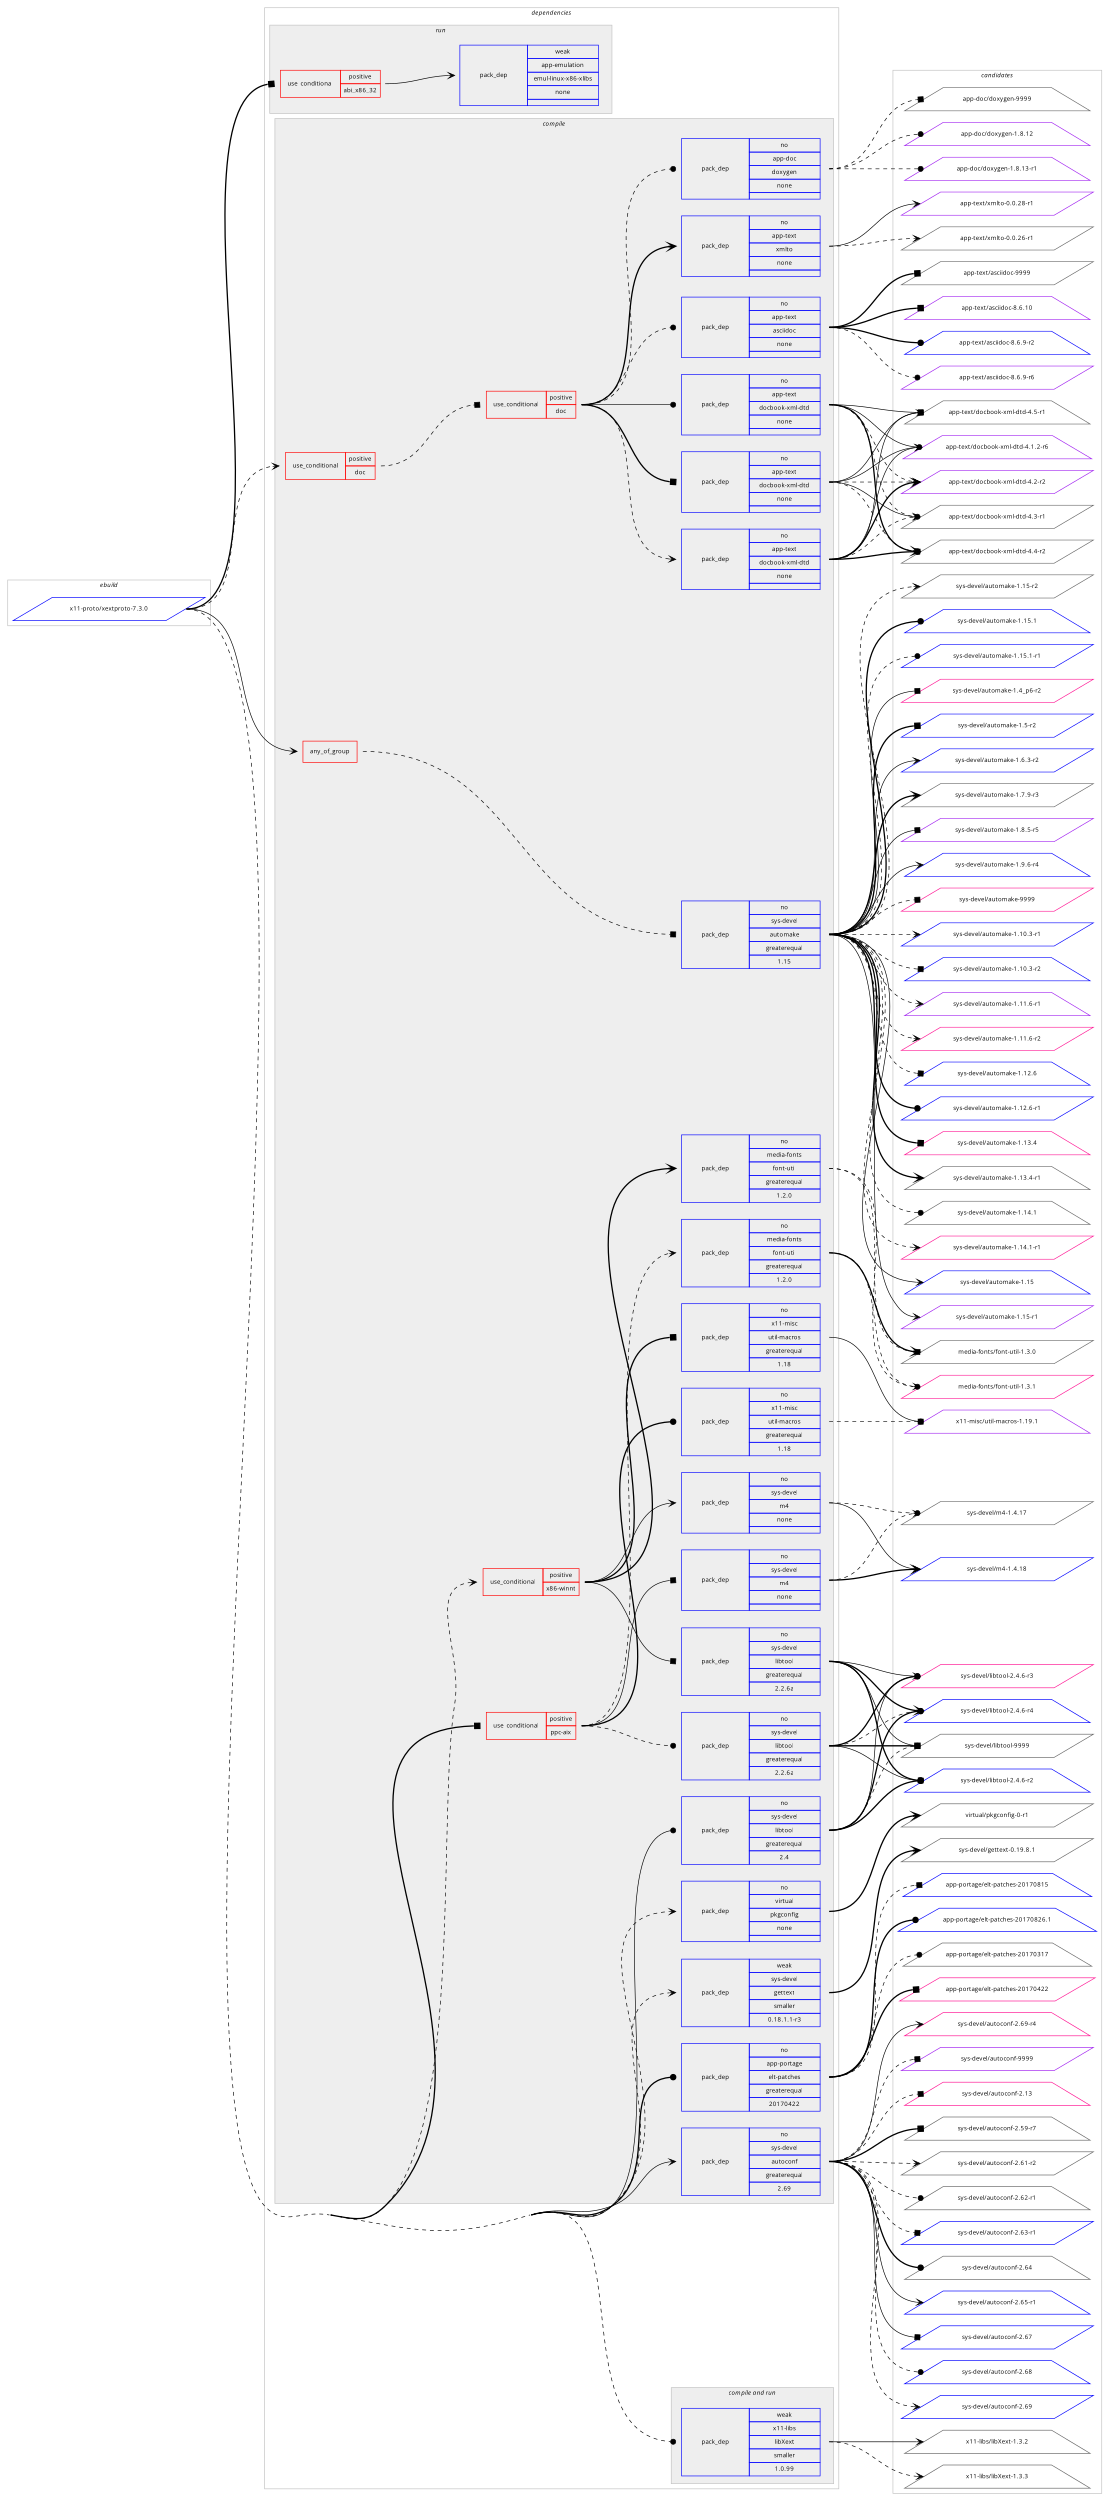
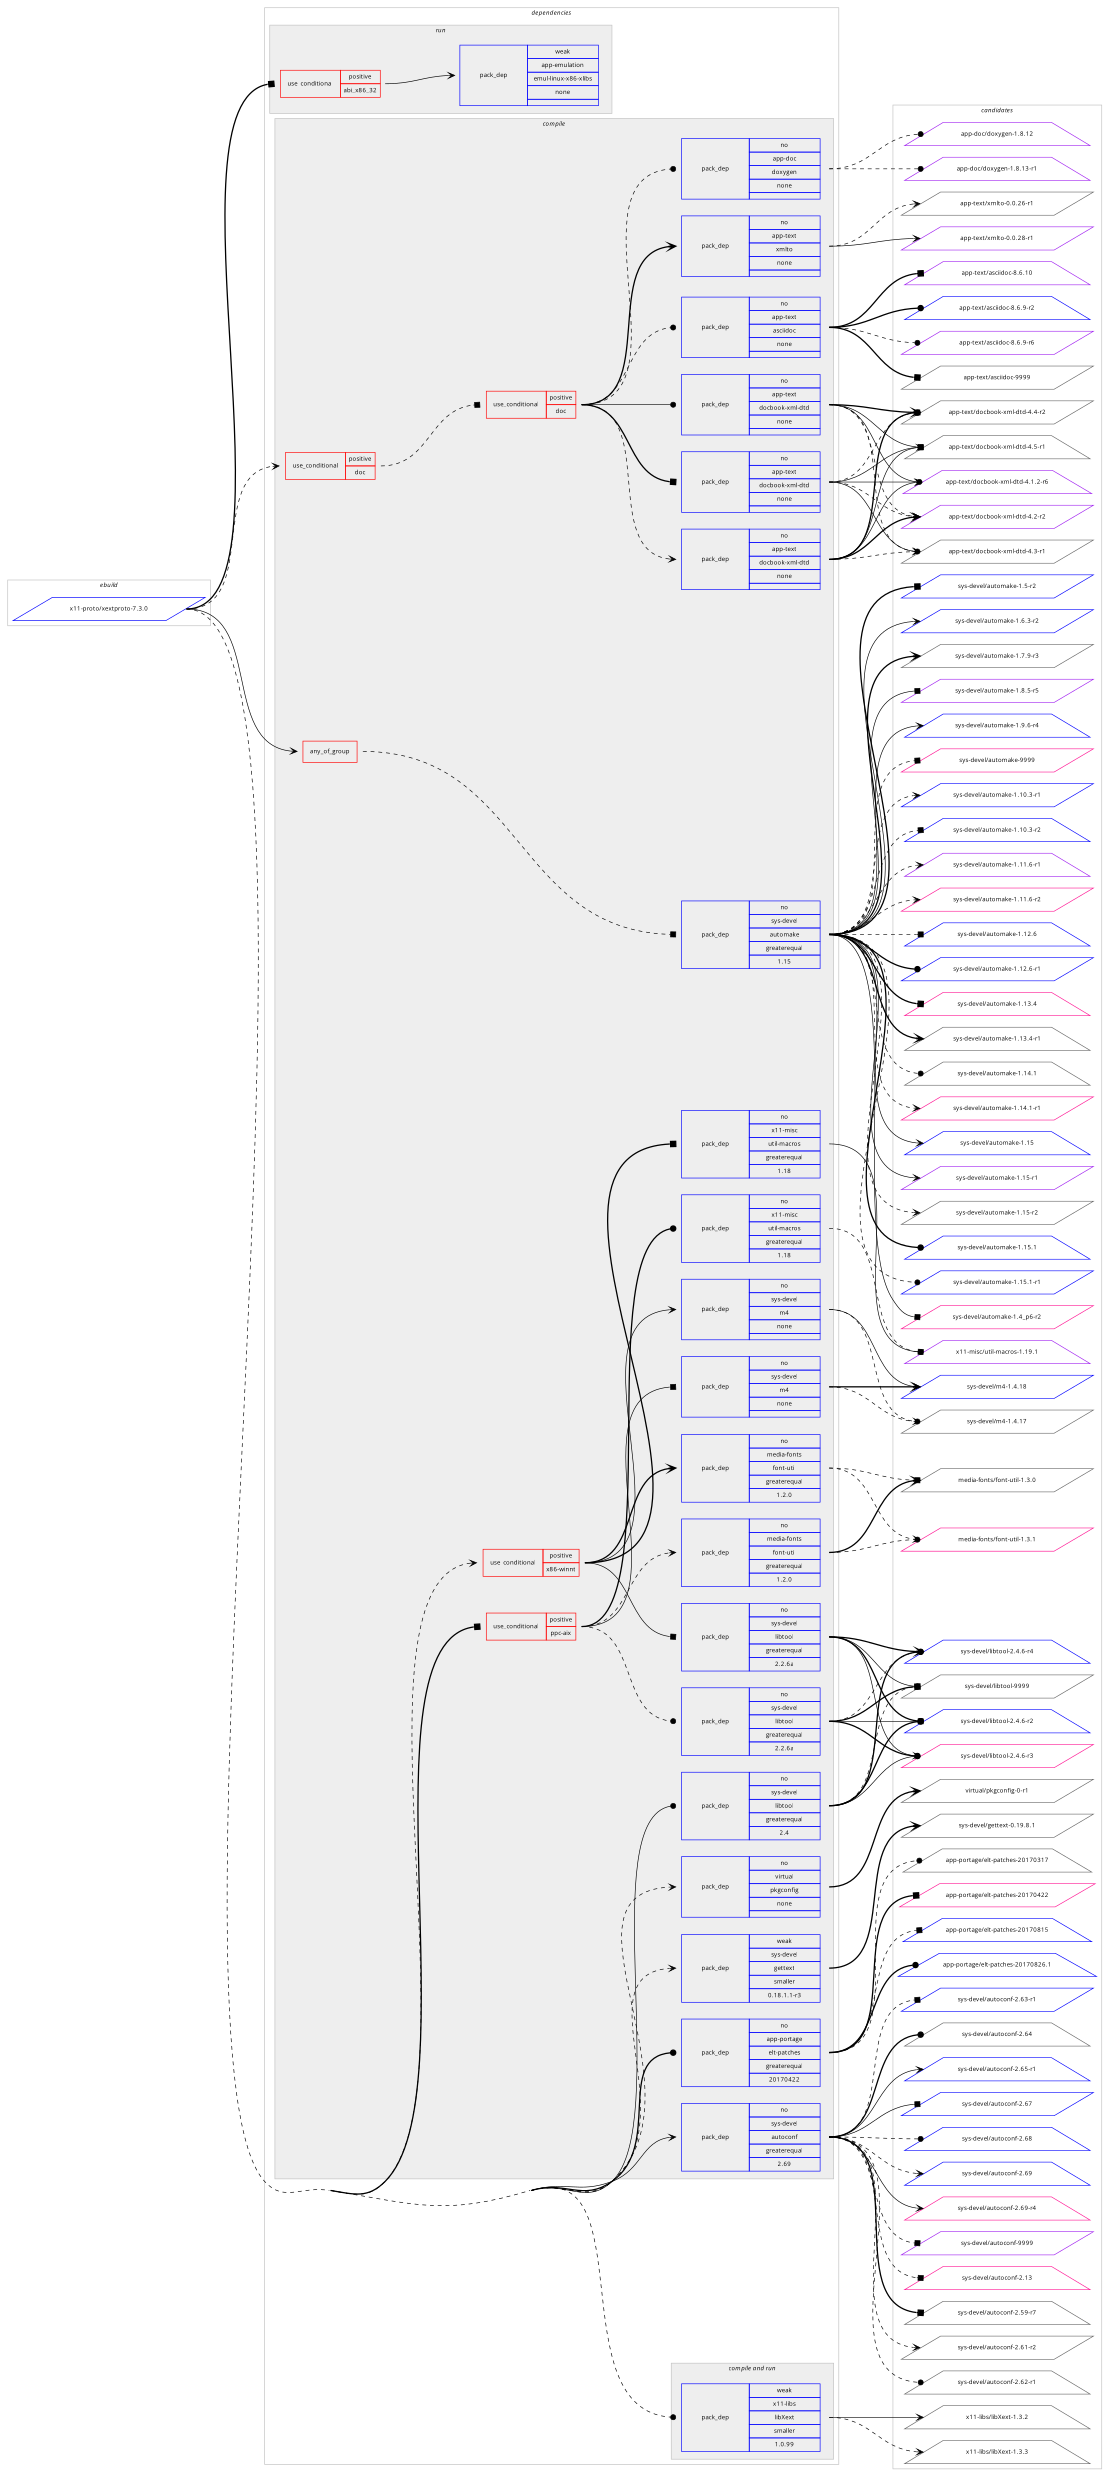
(997, 99) -> none
(997, 2407) -> (997, 2174)
